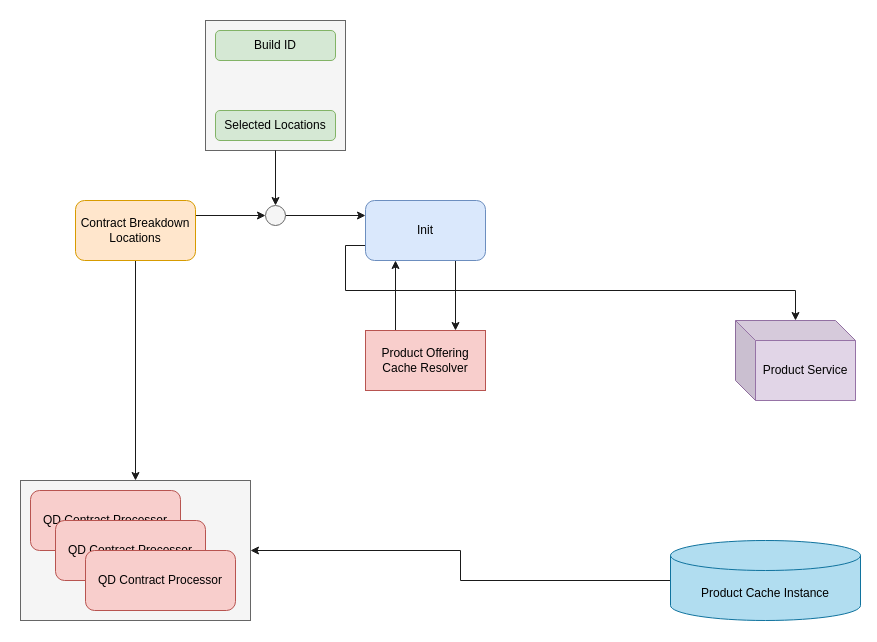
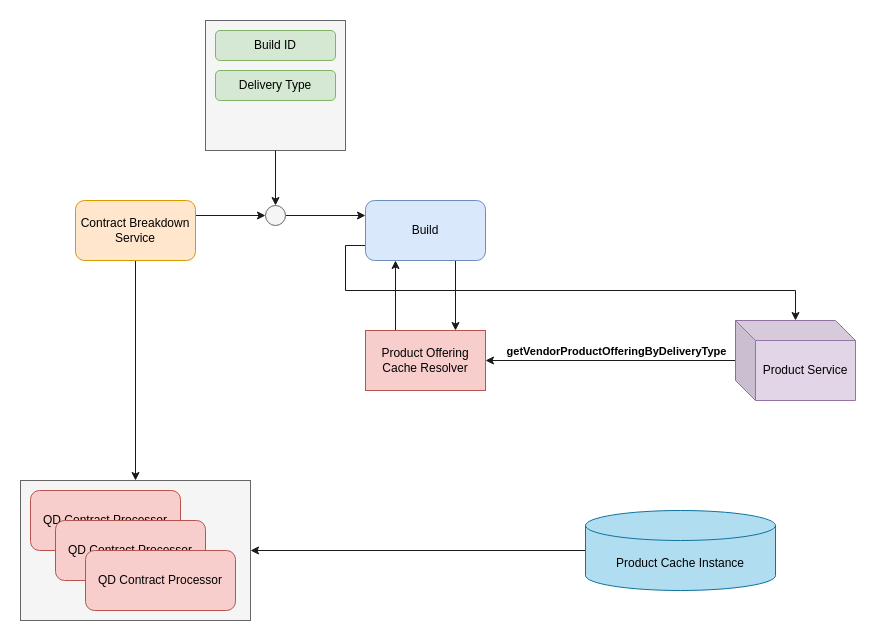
none -> (276, 86)
(276, 126) -> none
(136, 231) -> (136, 231)
(426, 231) -> (426, 231)
none -> (614, 361)
(766, 581) -> (681, 551)
